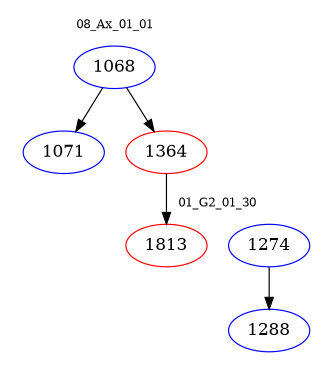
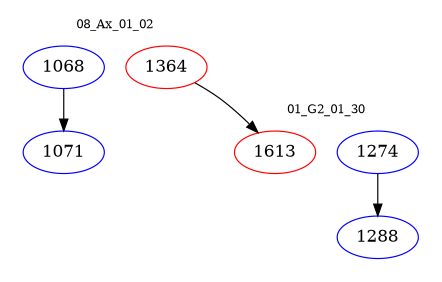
(115, 25) -> (115, 25)
(137, 104) -> none
(166, 246) -> (275, 152)
